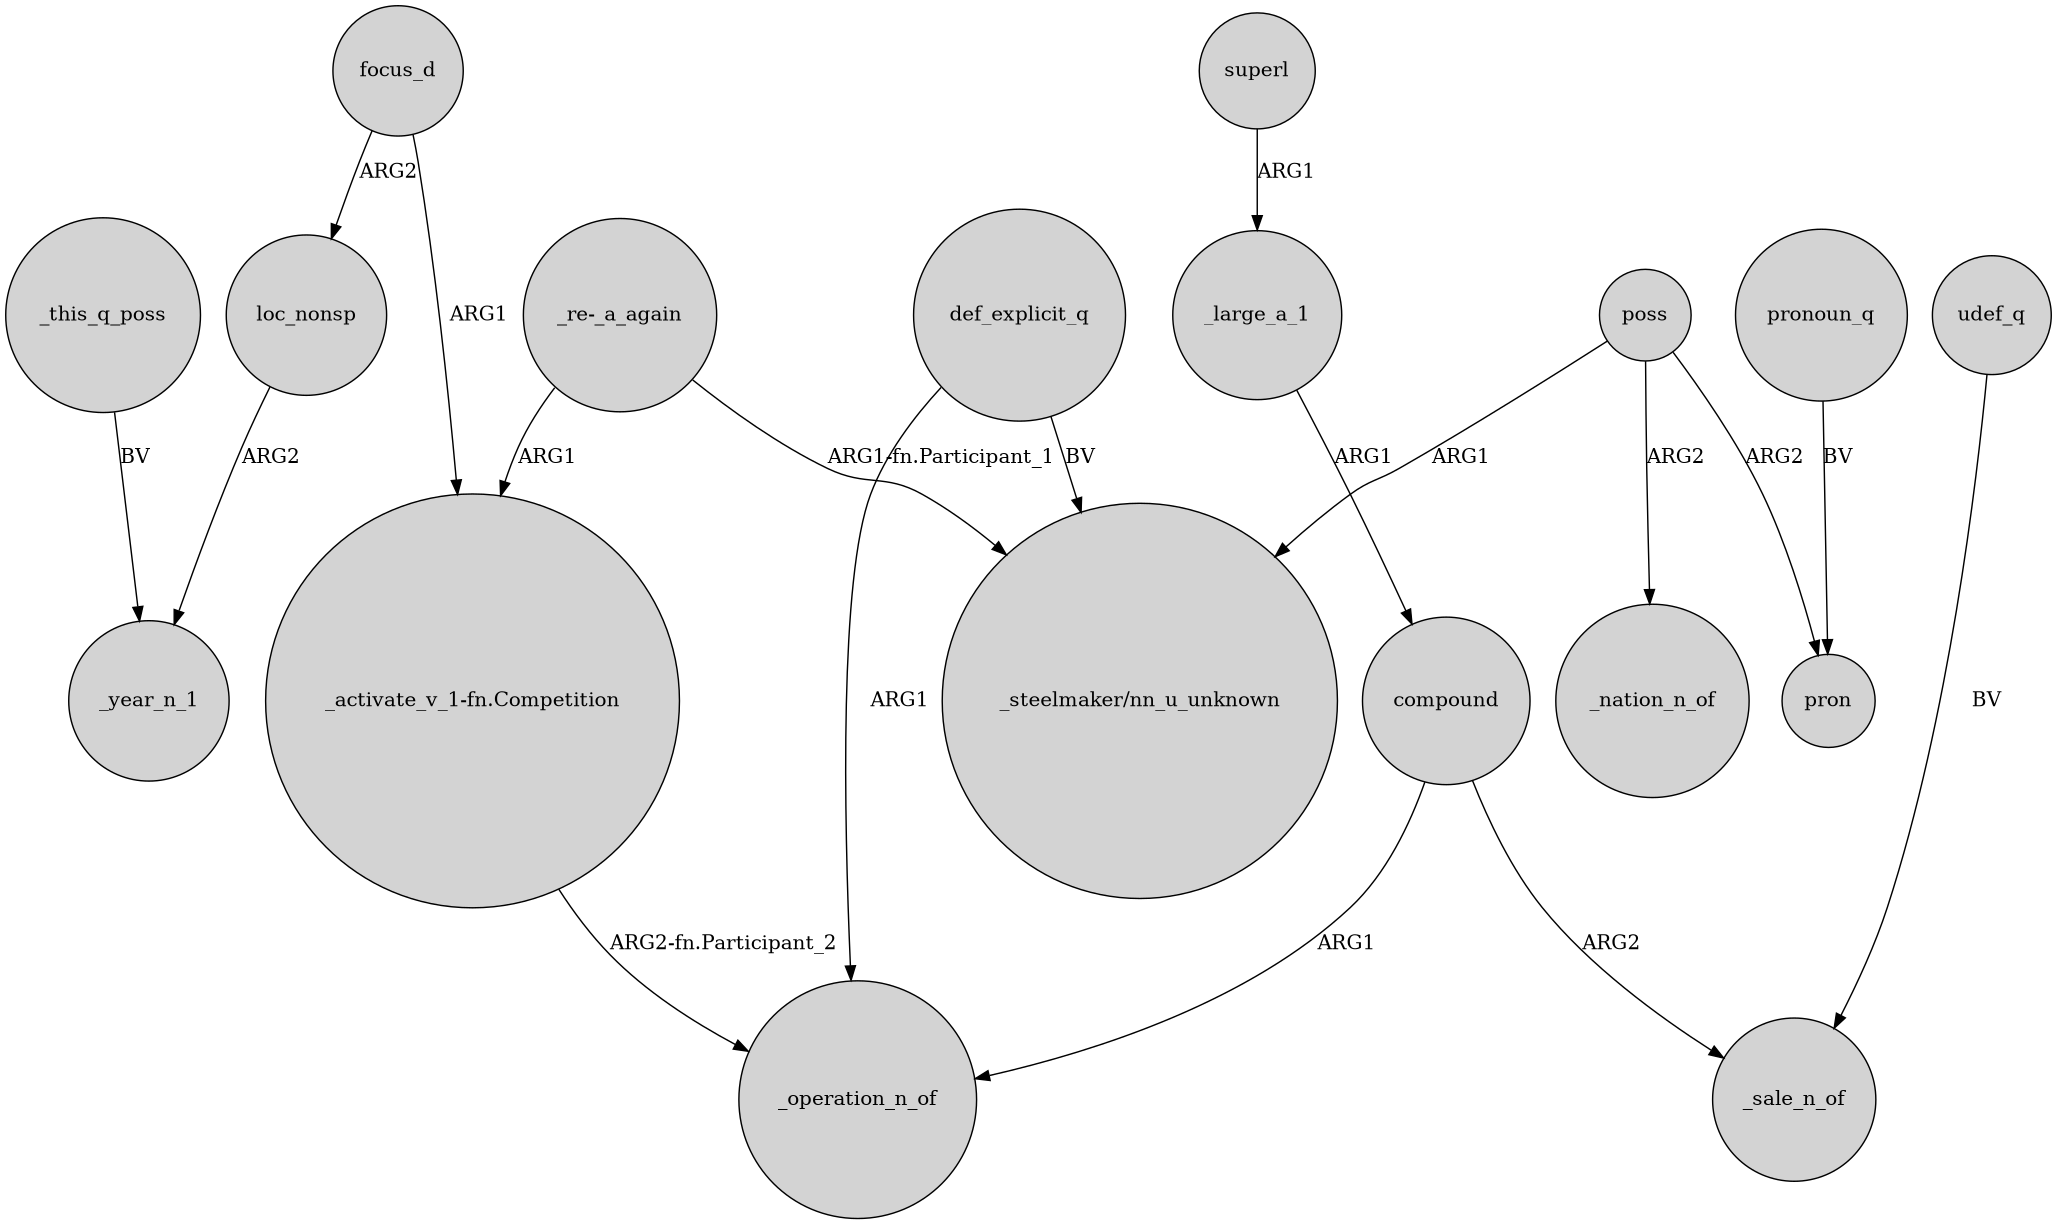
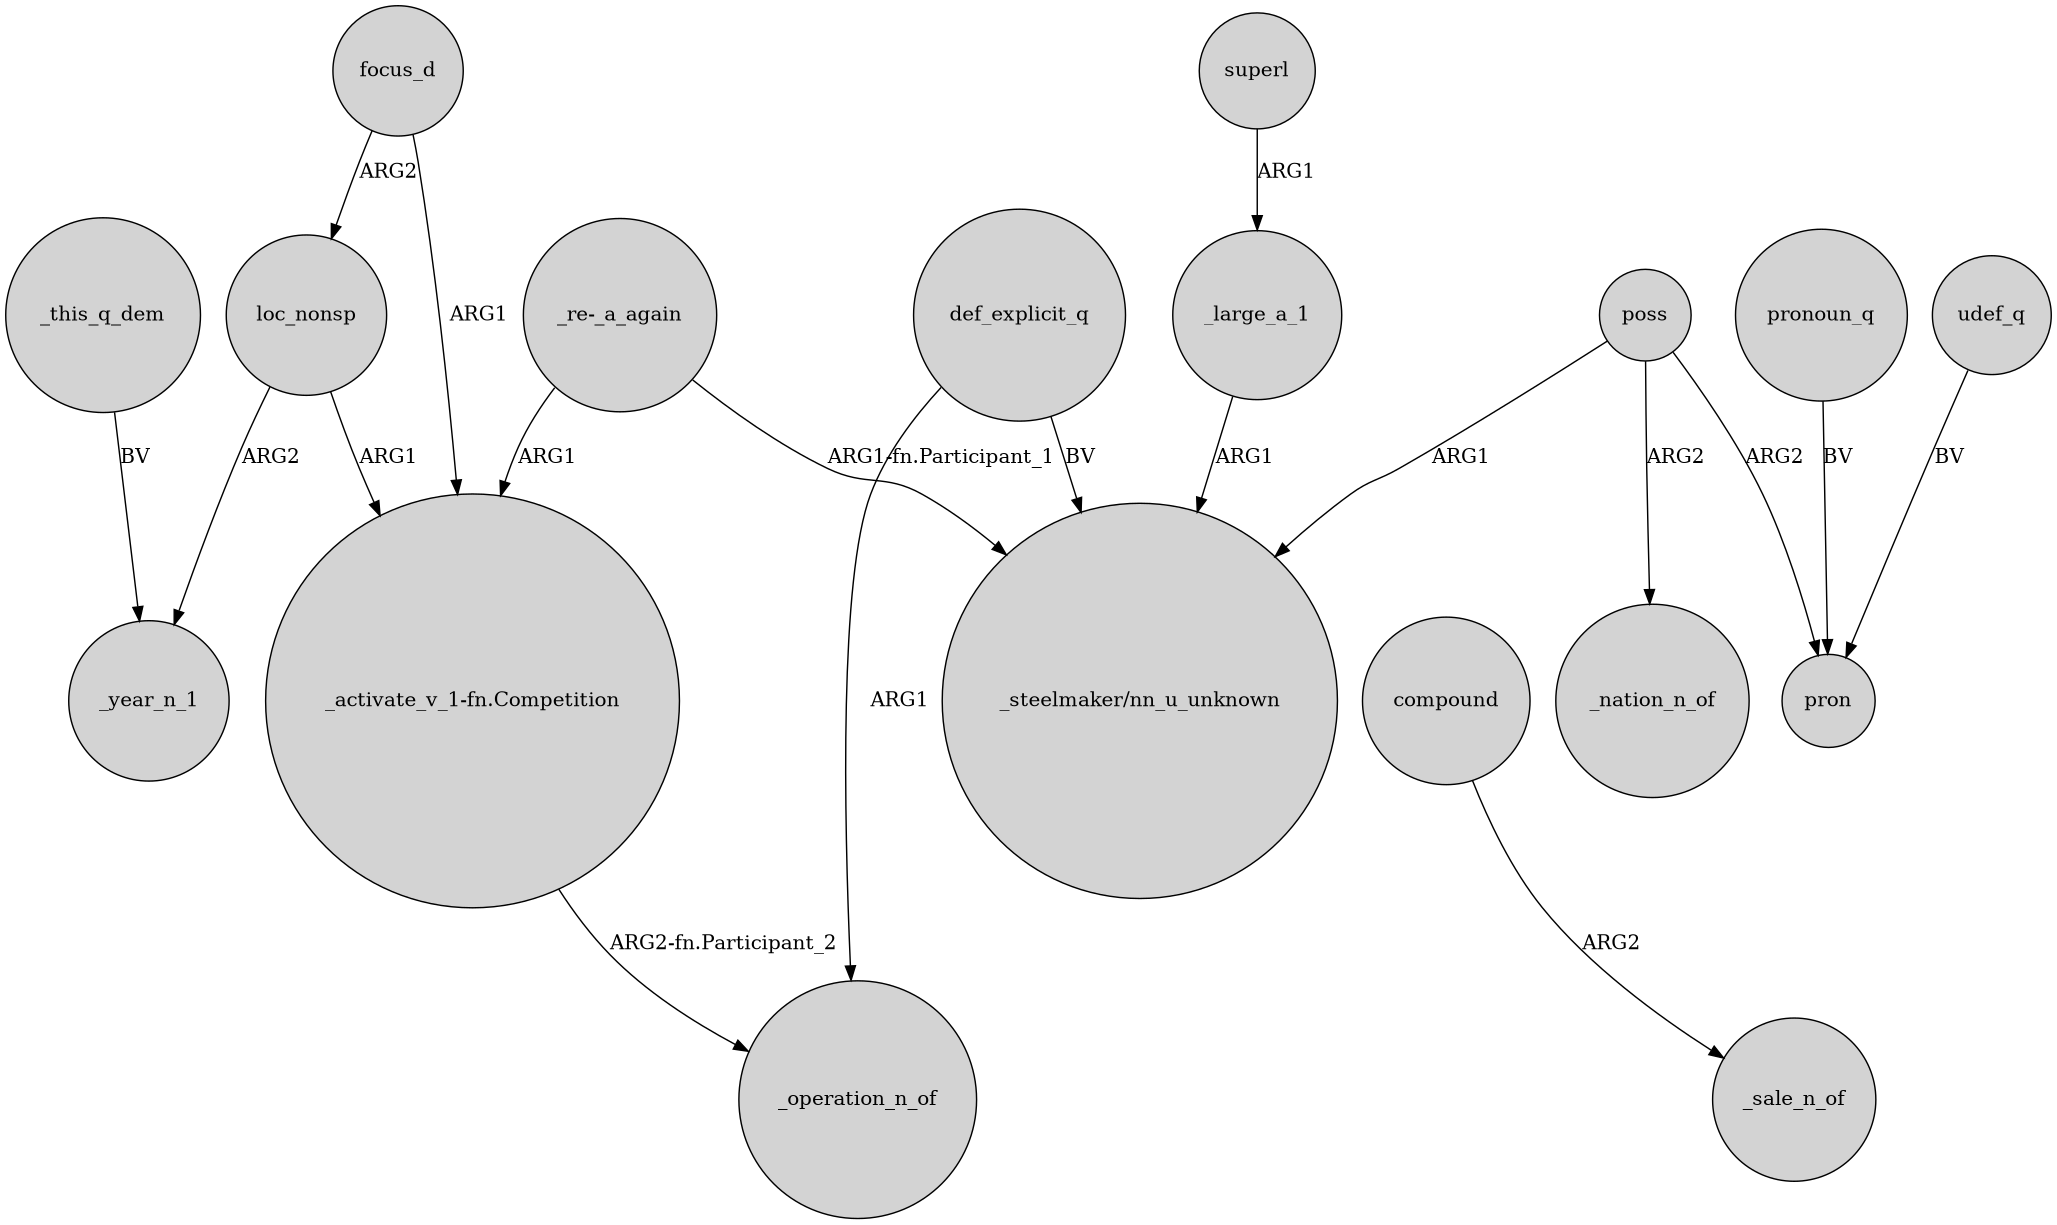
(103, 315) -> (103, 315)
none -> (351, 448)
(1356, 505) -> (1217, 447)
(1940, 702) -> (1909, 507)
(1246, 981) -> none
